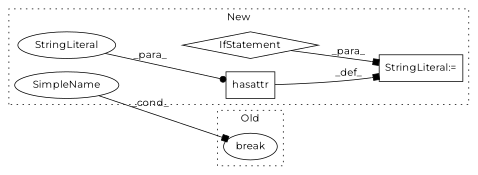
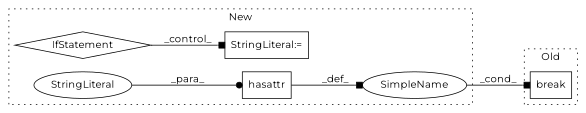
(349, 51) -> (188, 40)
(323, 82) -> (323, 85)
(250, 147) -> (551, 85)
